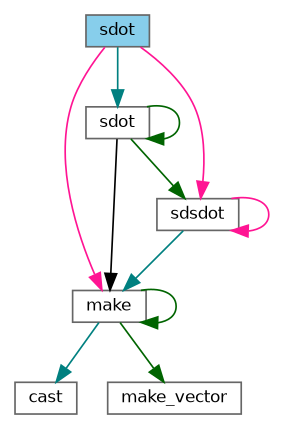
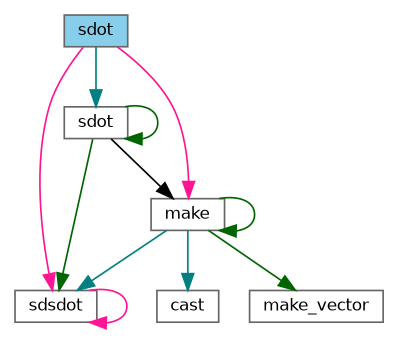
(159, 255) -> (129, 256)
